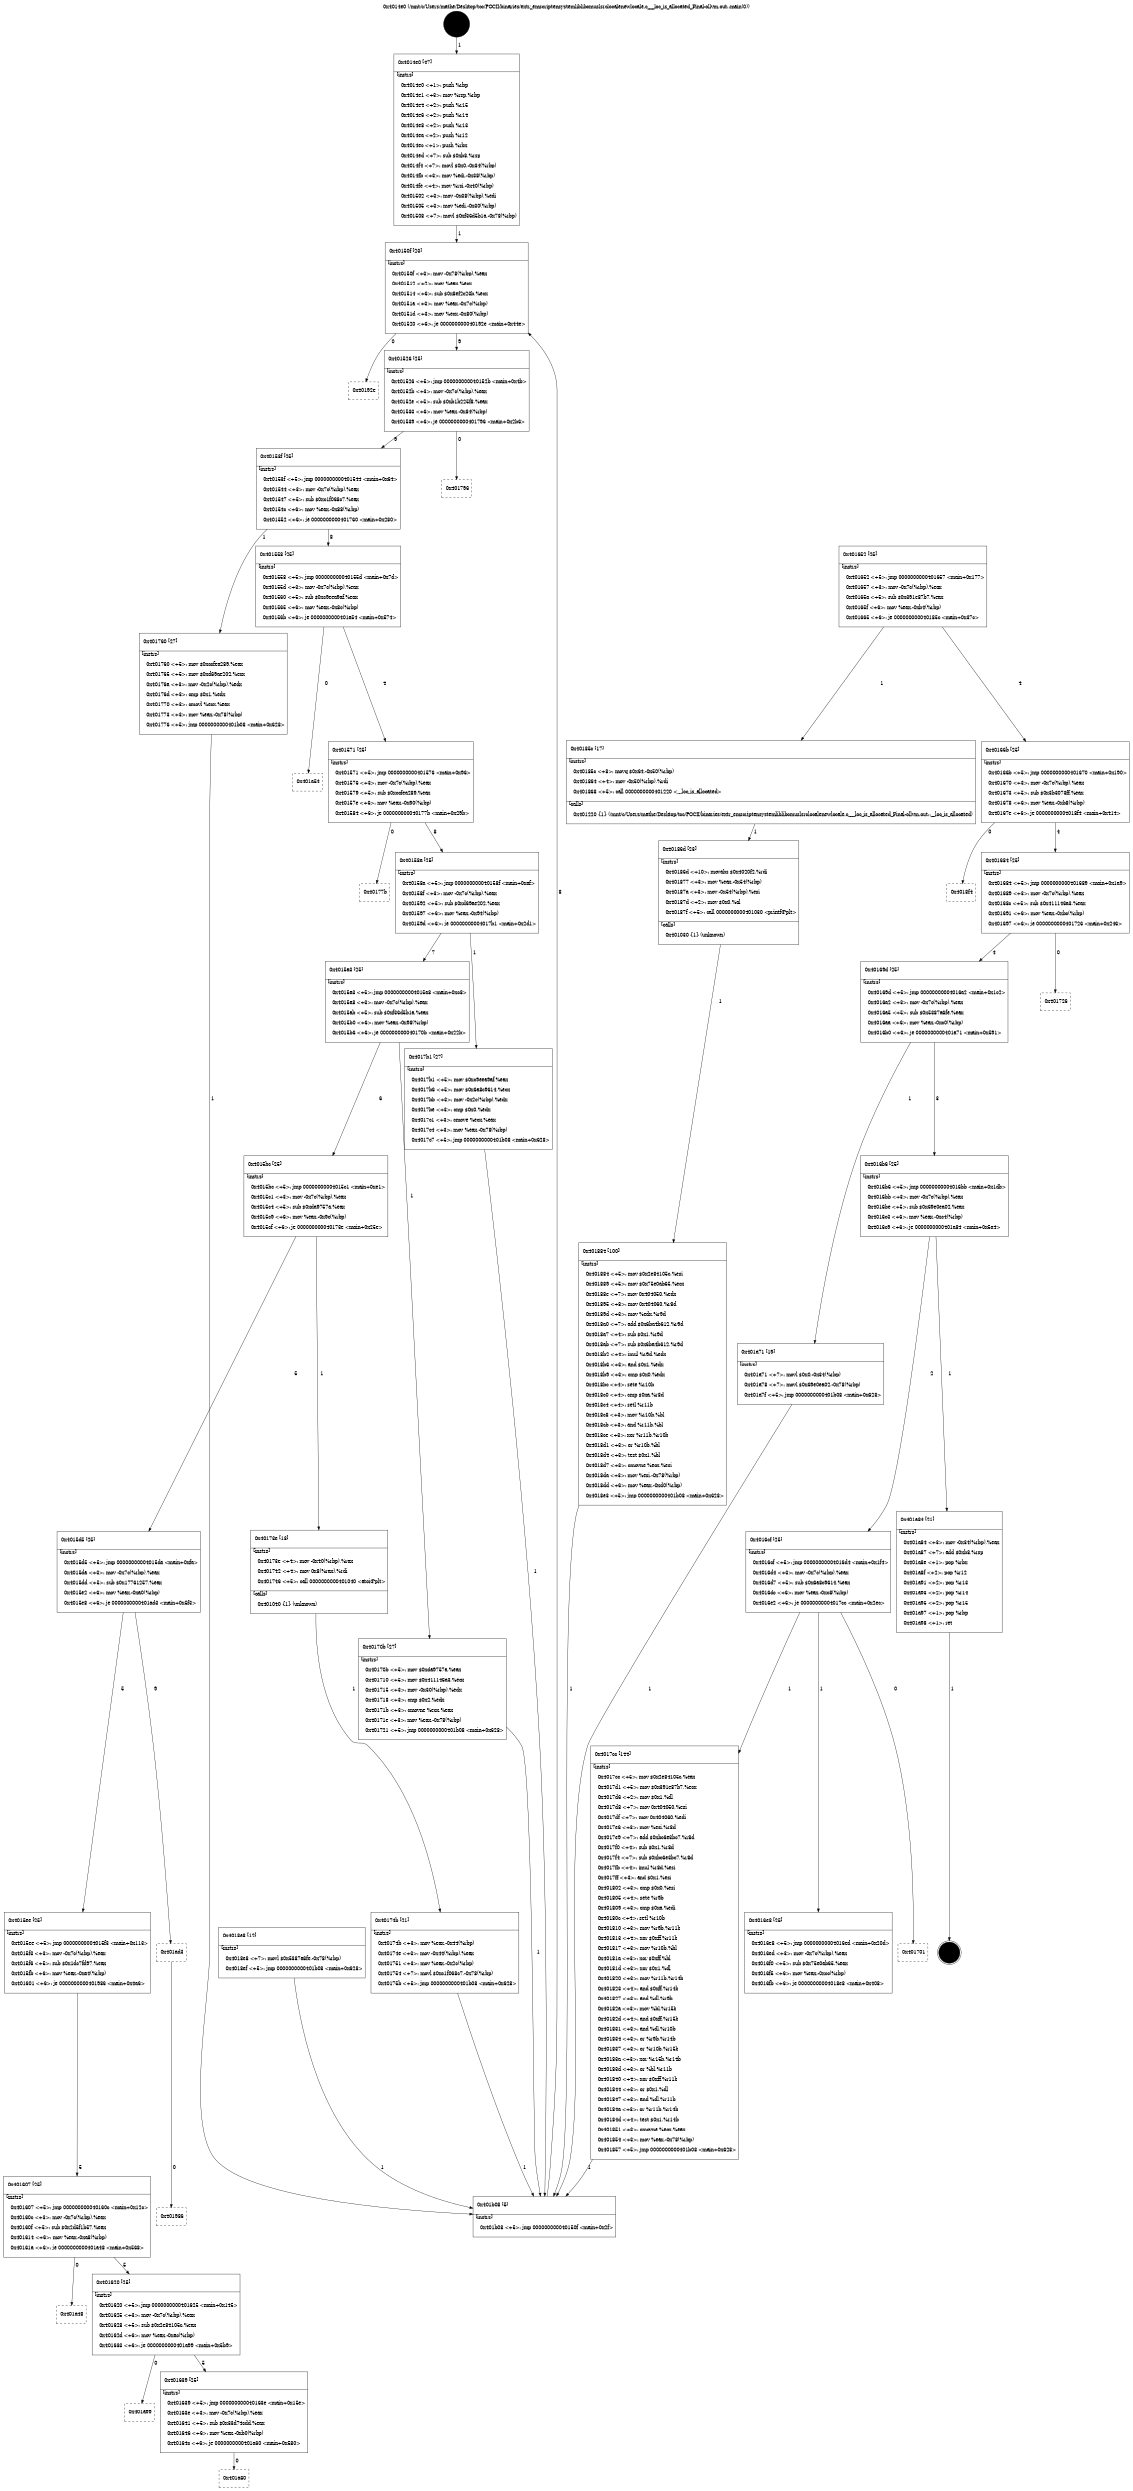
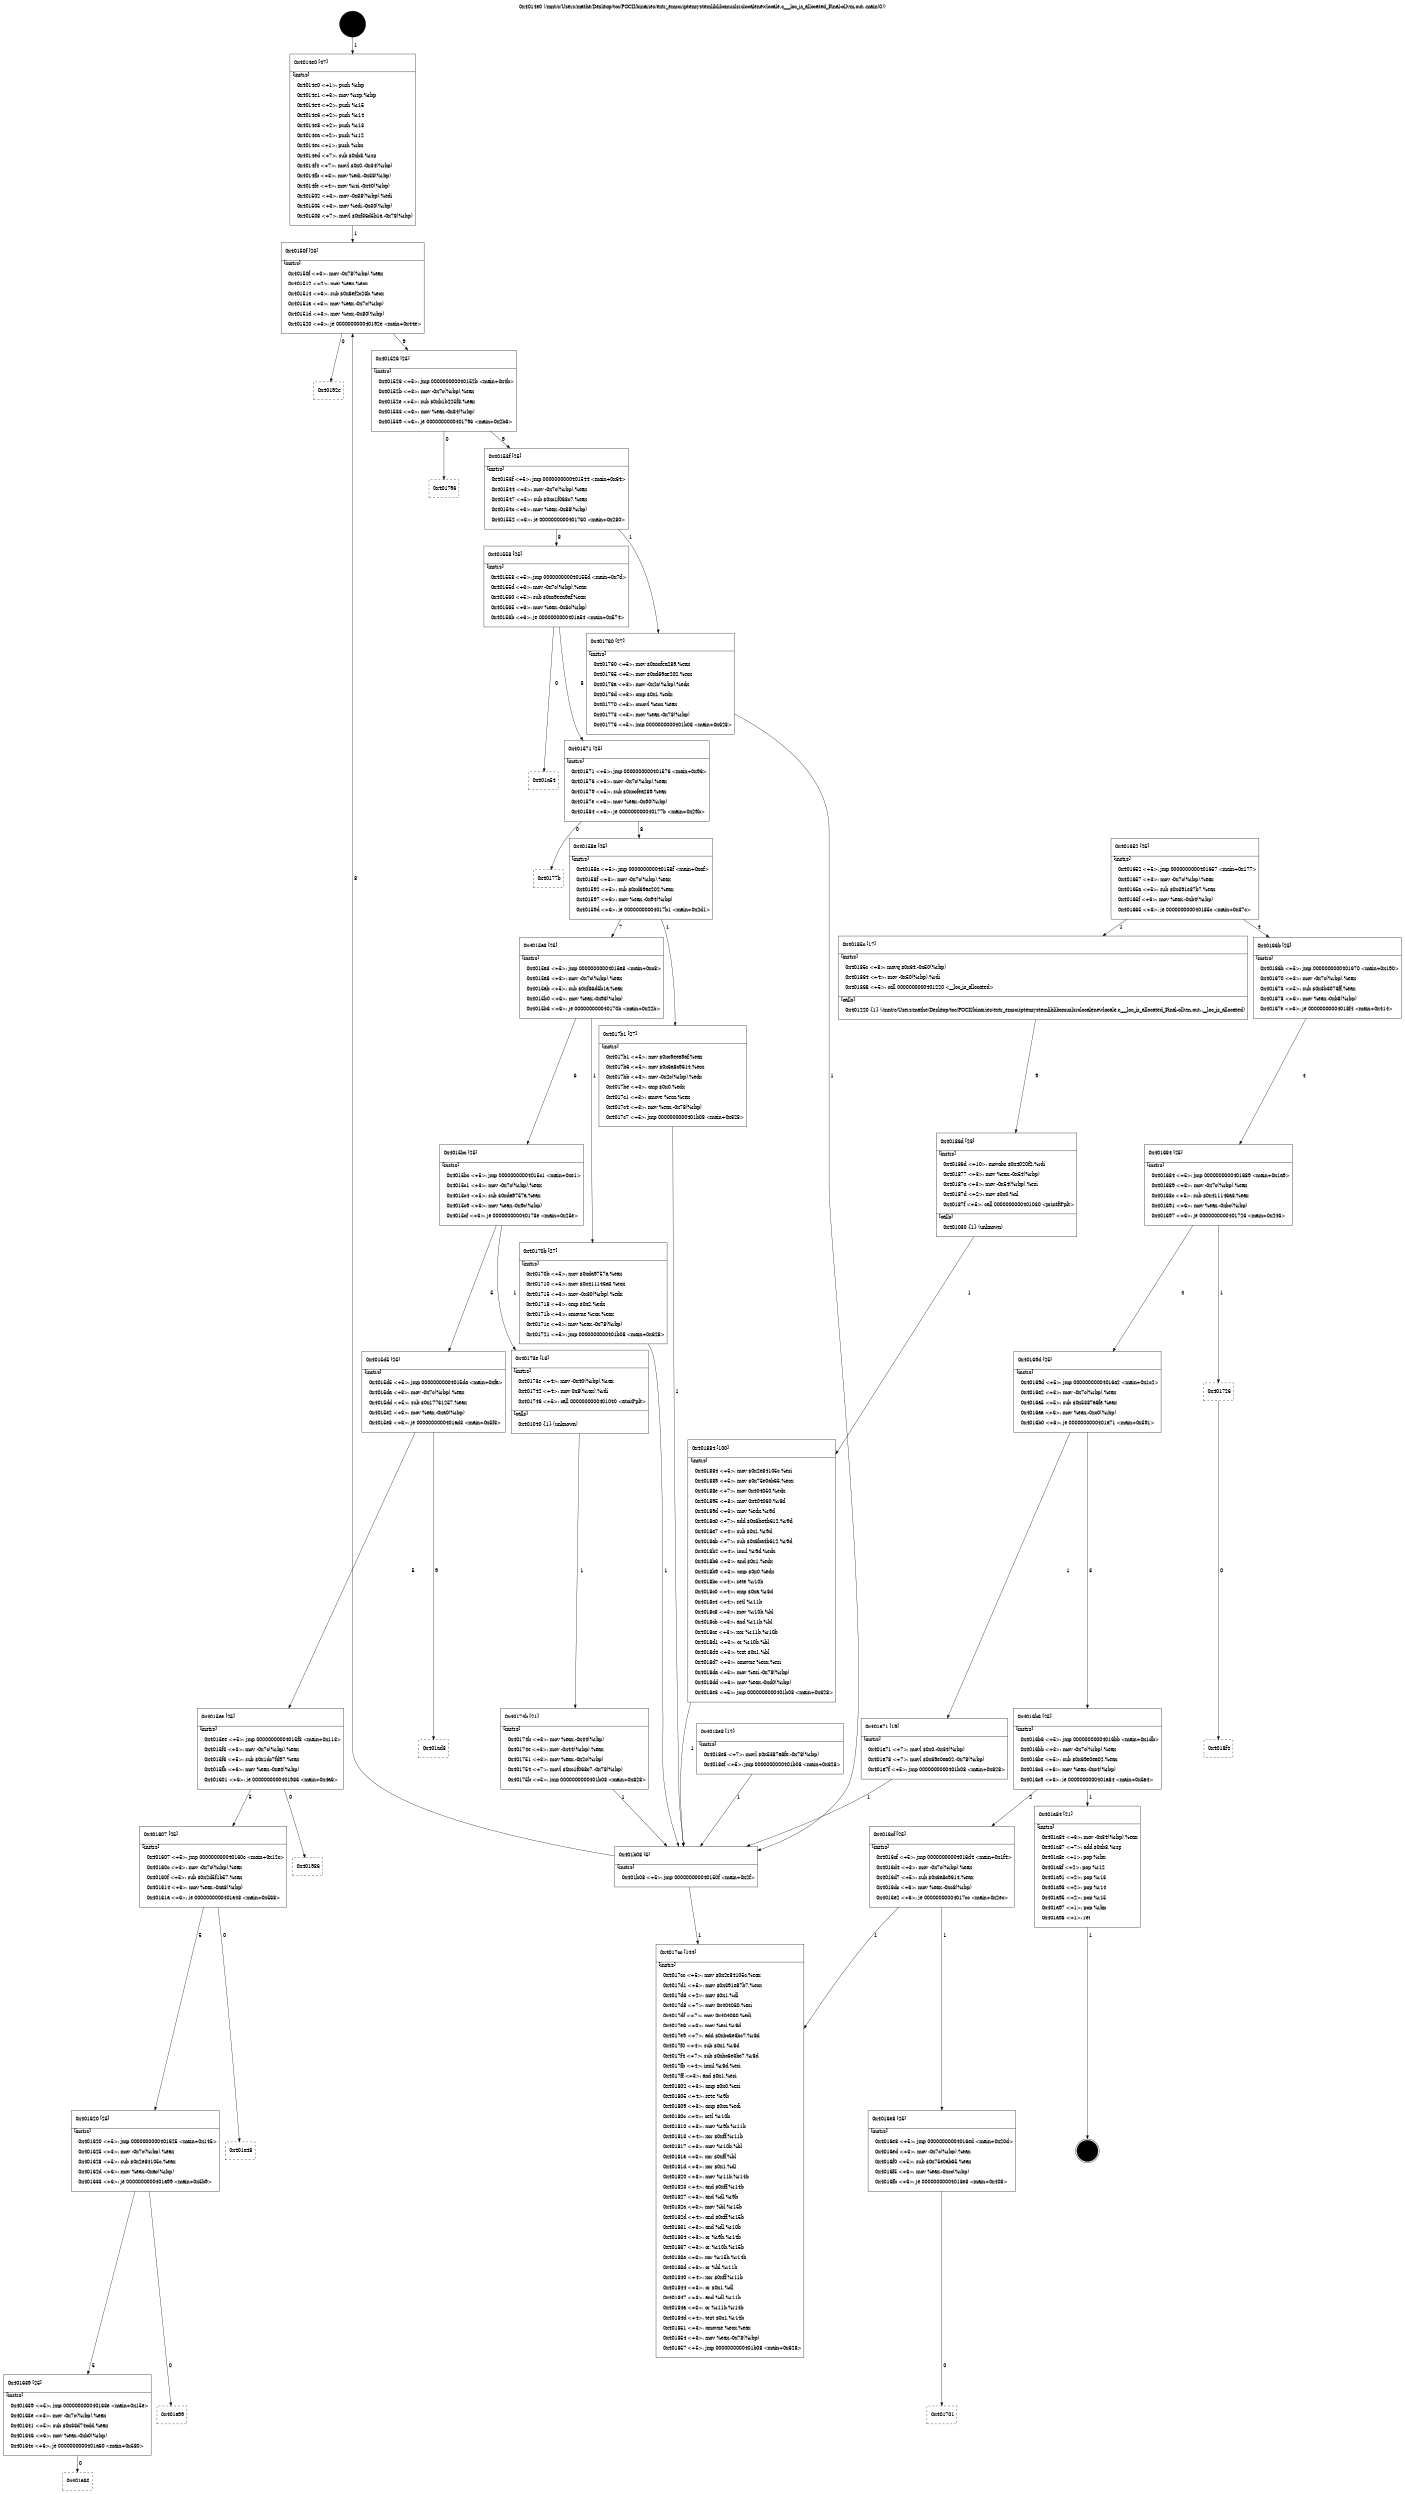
(384, 684) -> (581, 684)
(755, 832) -> (1036, 1076)
(974, 849) -> (1218, 1569)
(1058, 953) -> (1221, 1293)
(901, 1771) -> (942, 2297)
(171, 2083) -> (294, 1822)
(582, 2177) -> (693, 1914)
